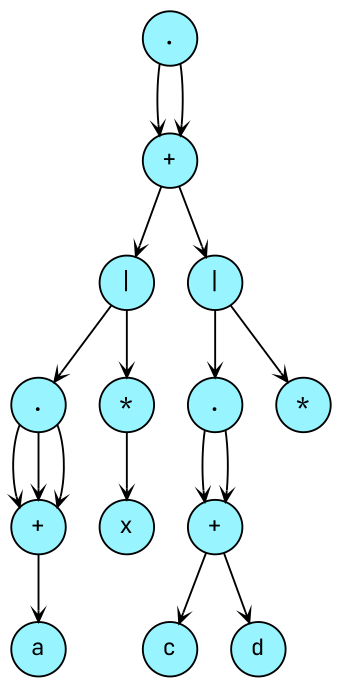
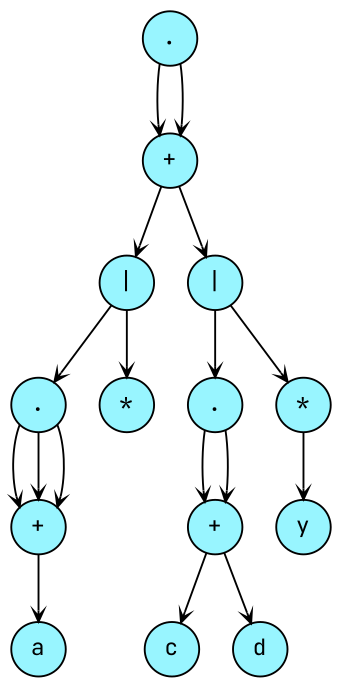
(127, 527) -> none
none -> (303, 527)
